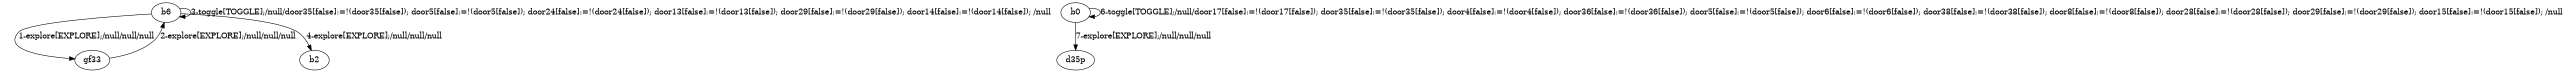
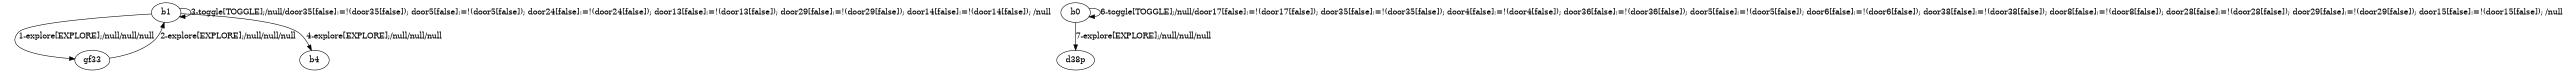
(166, 13) -> (166, 13)
(314, 60) -> (314, 60)
(1076, 60) -> (1076, 60)
